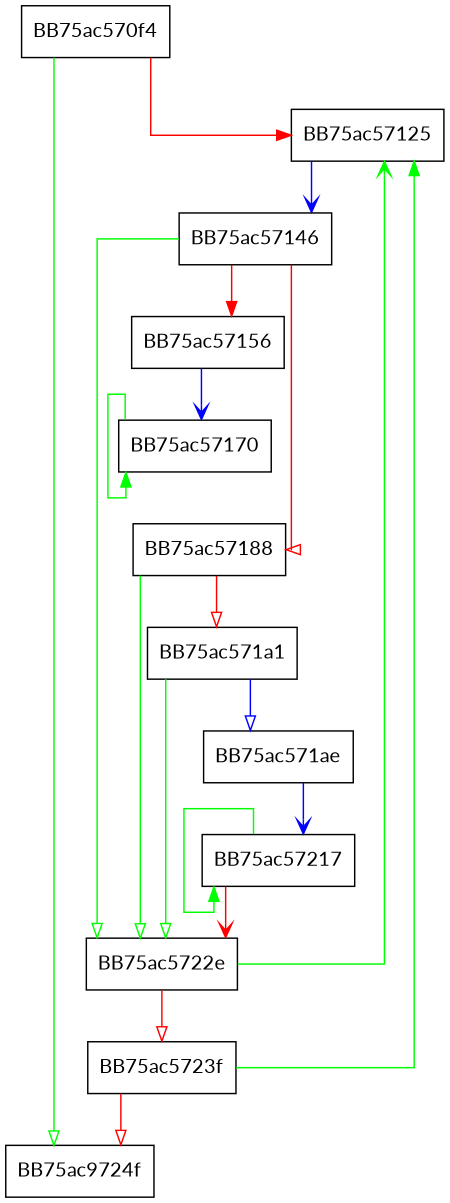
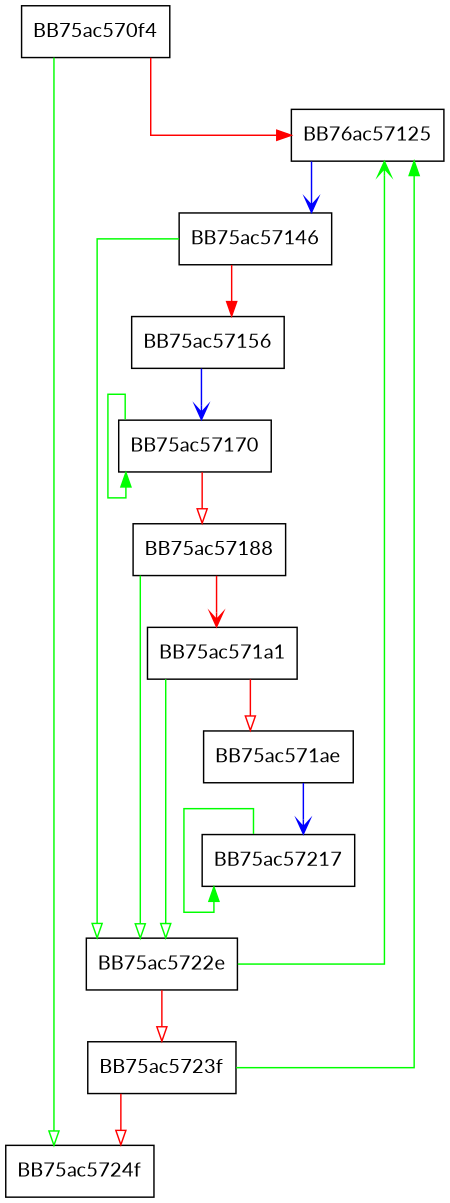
(368, 135) -> (368, 135)
(291, 408) -> (202, 490)
(217, 594) -> (217, 594)
(250, 698) -> (250, 698)
(226, 905) -> none
(80, 1171) -> (80, 1171)
